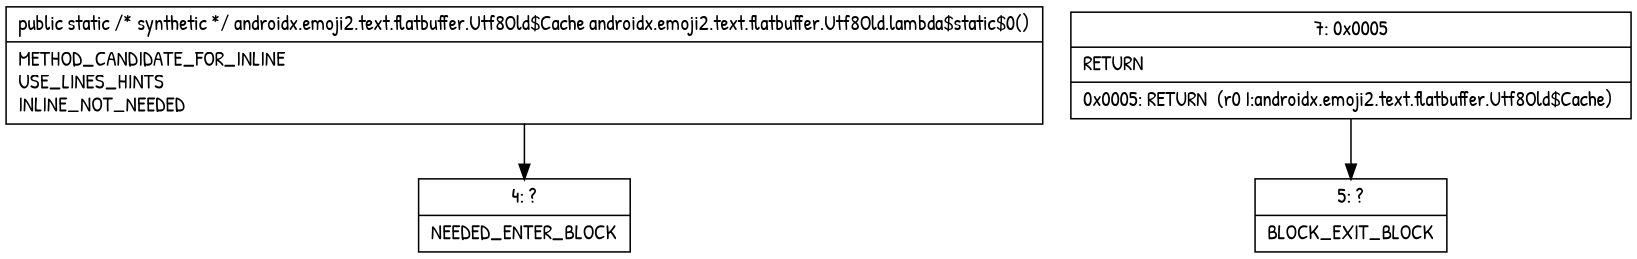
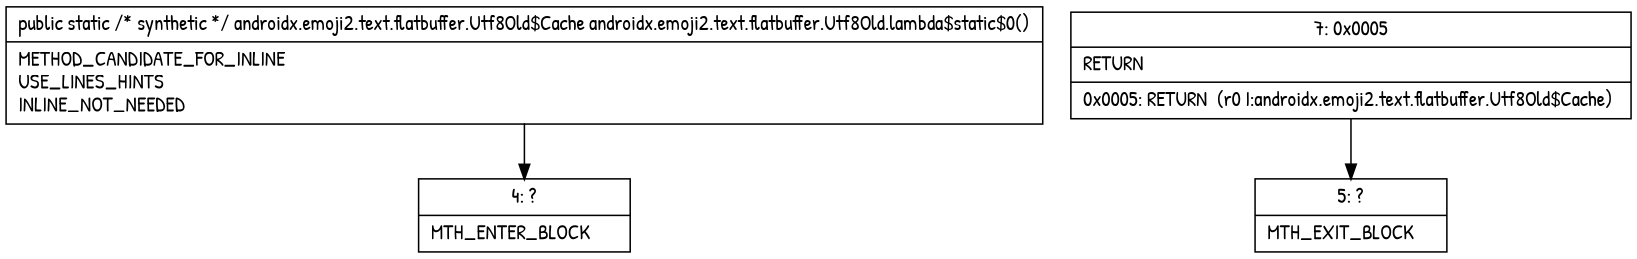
(524, 233) -> (511, 233)
(1351, 233) -> (1341, 233)
